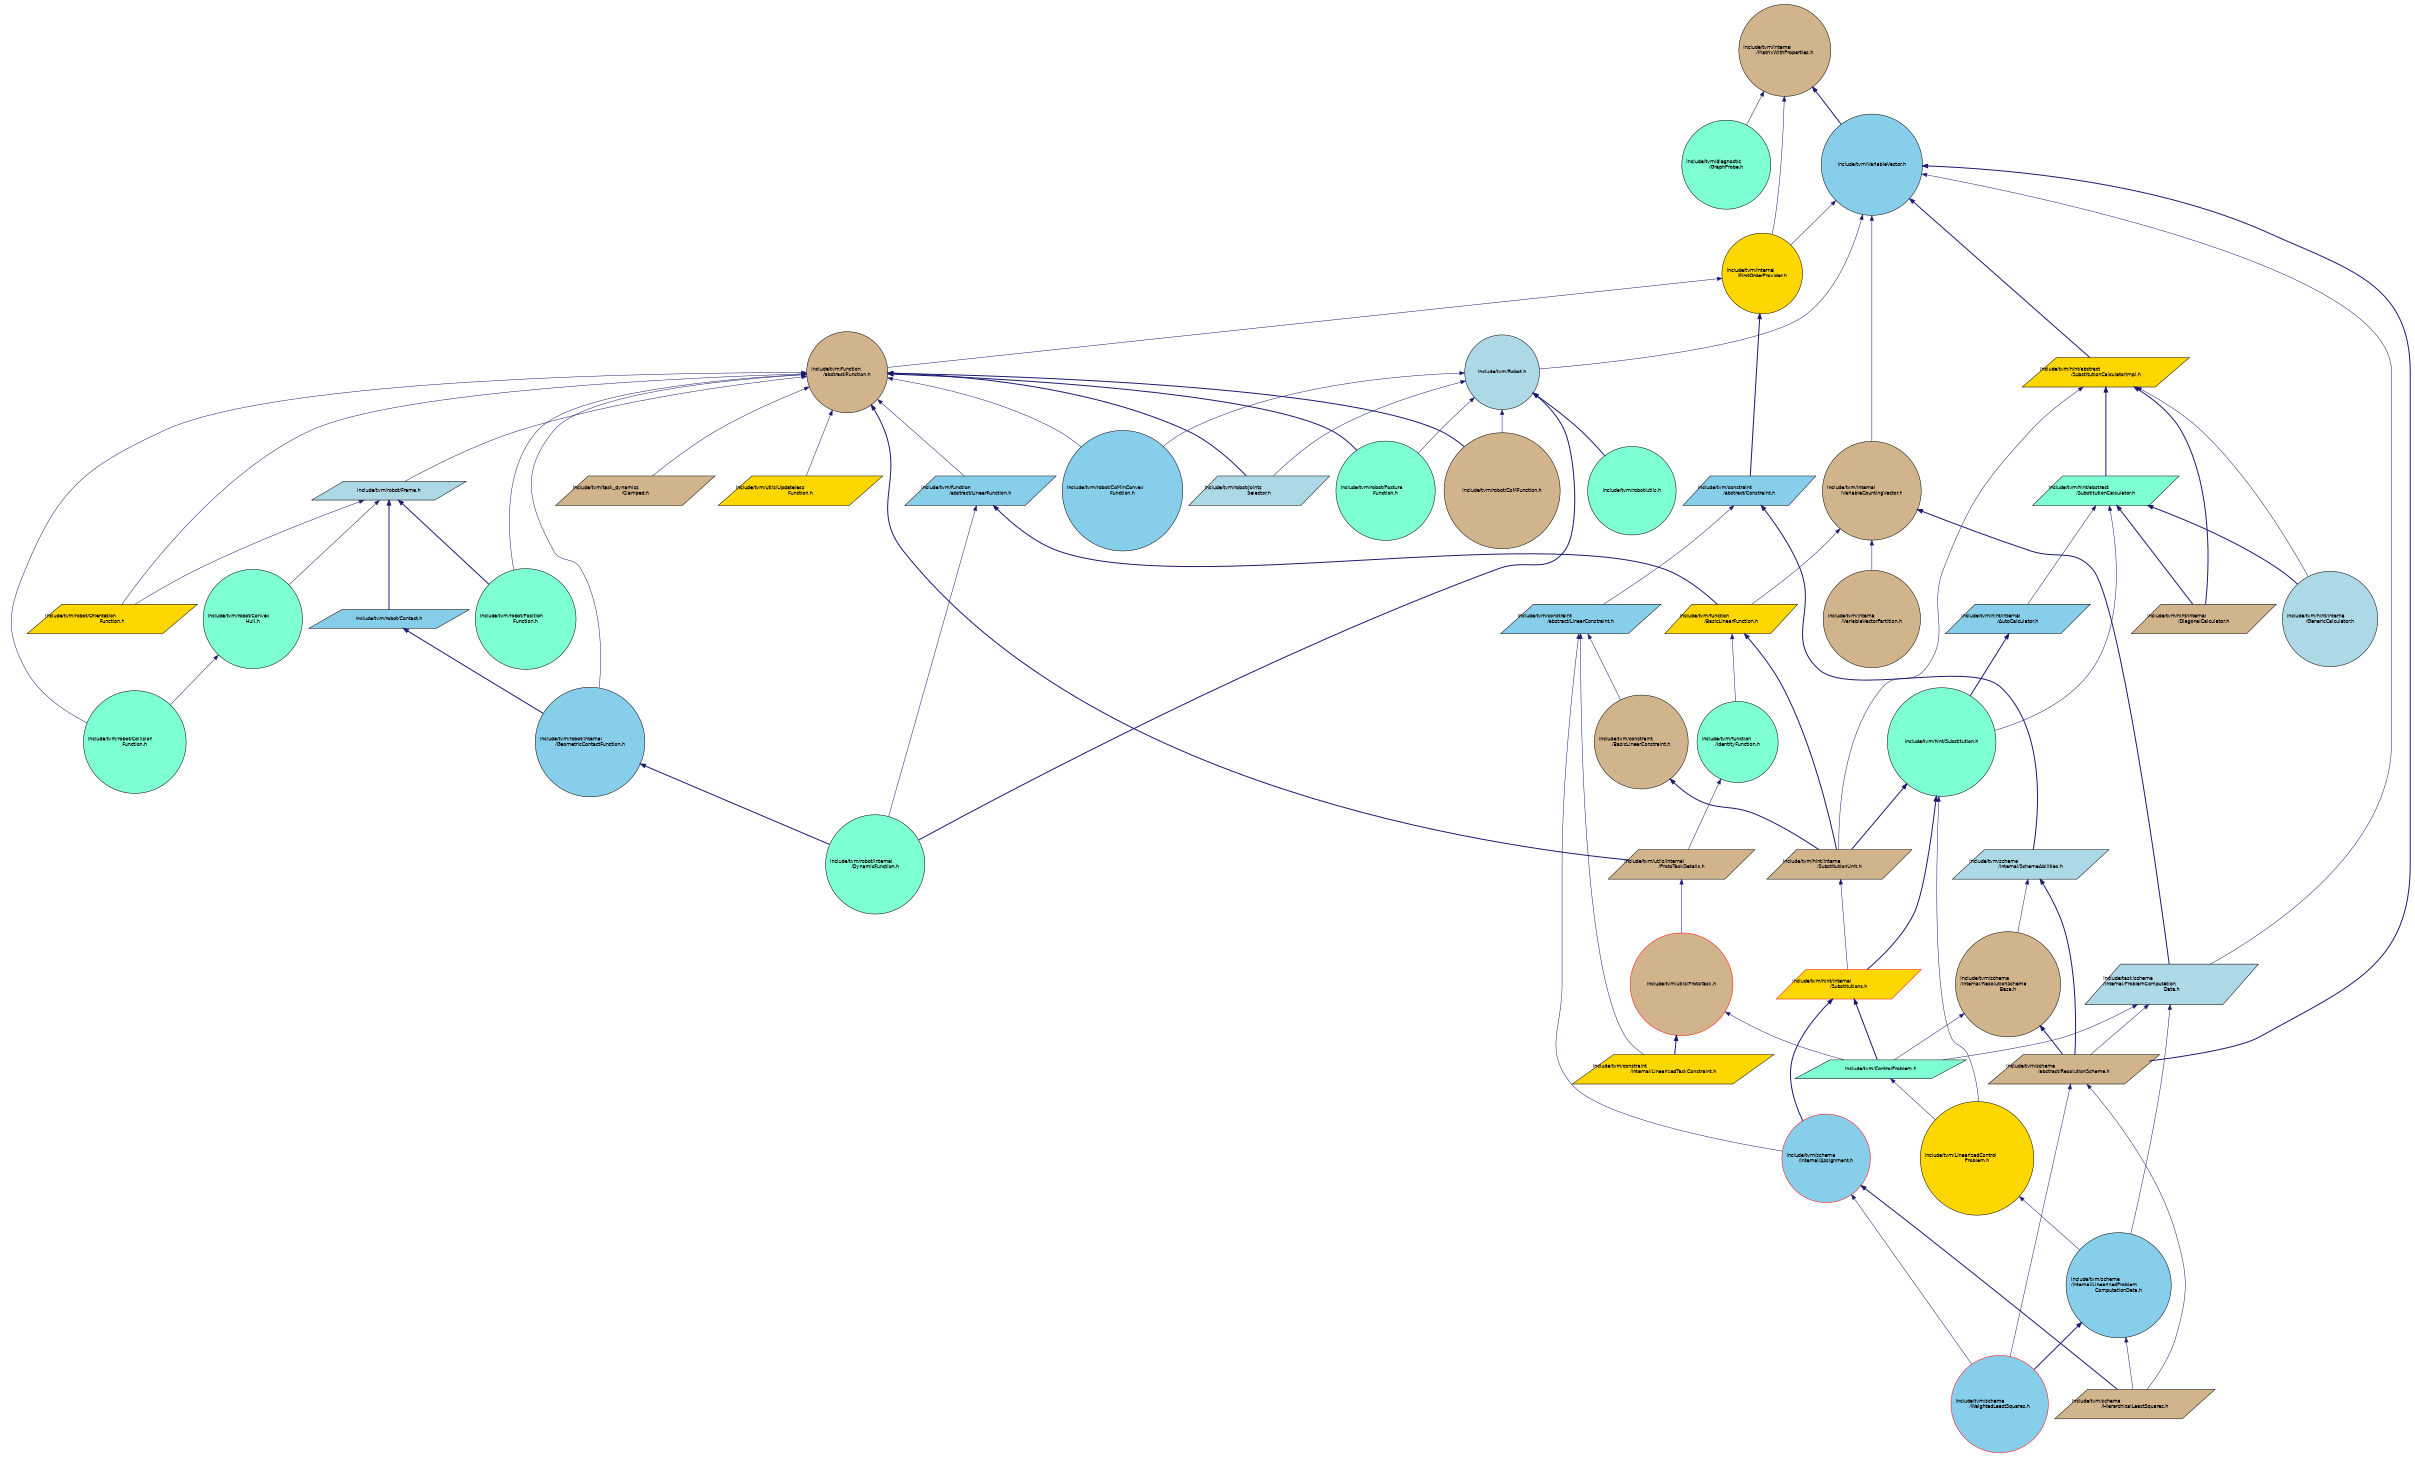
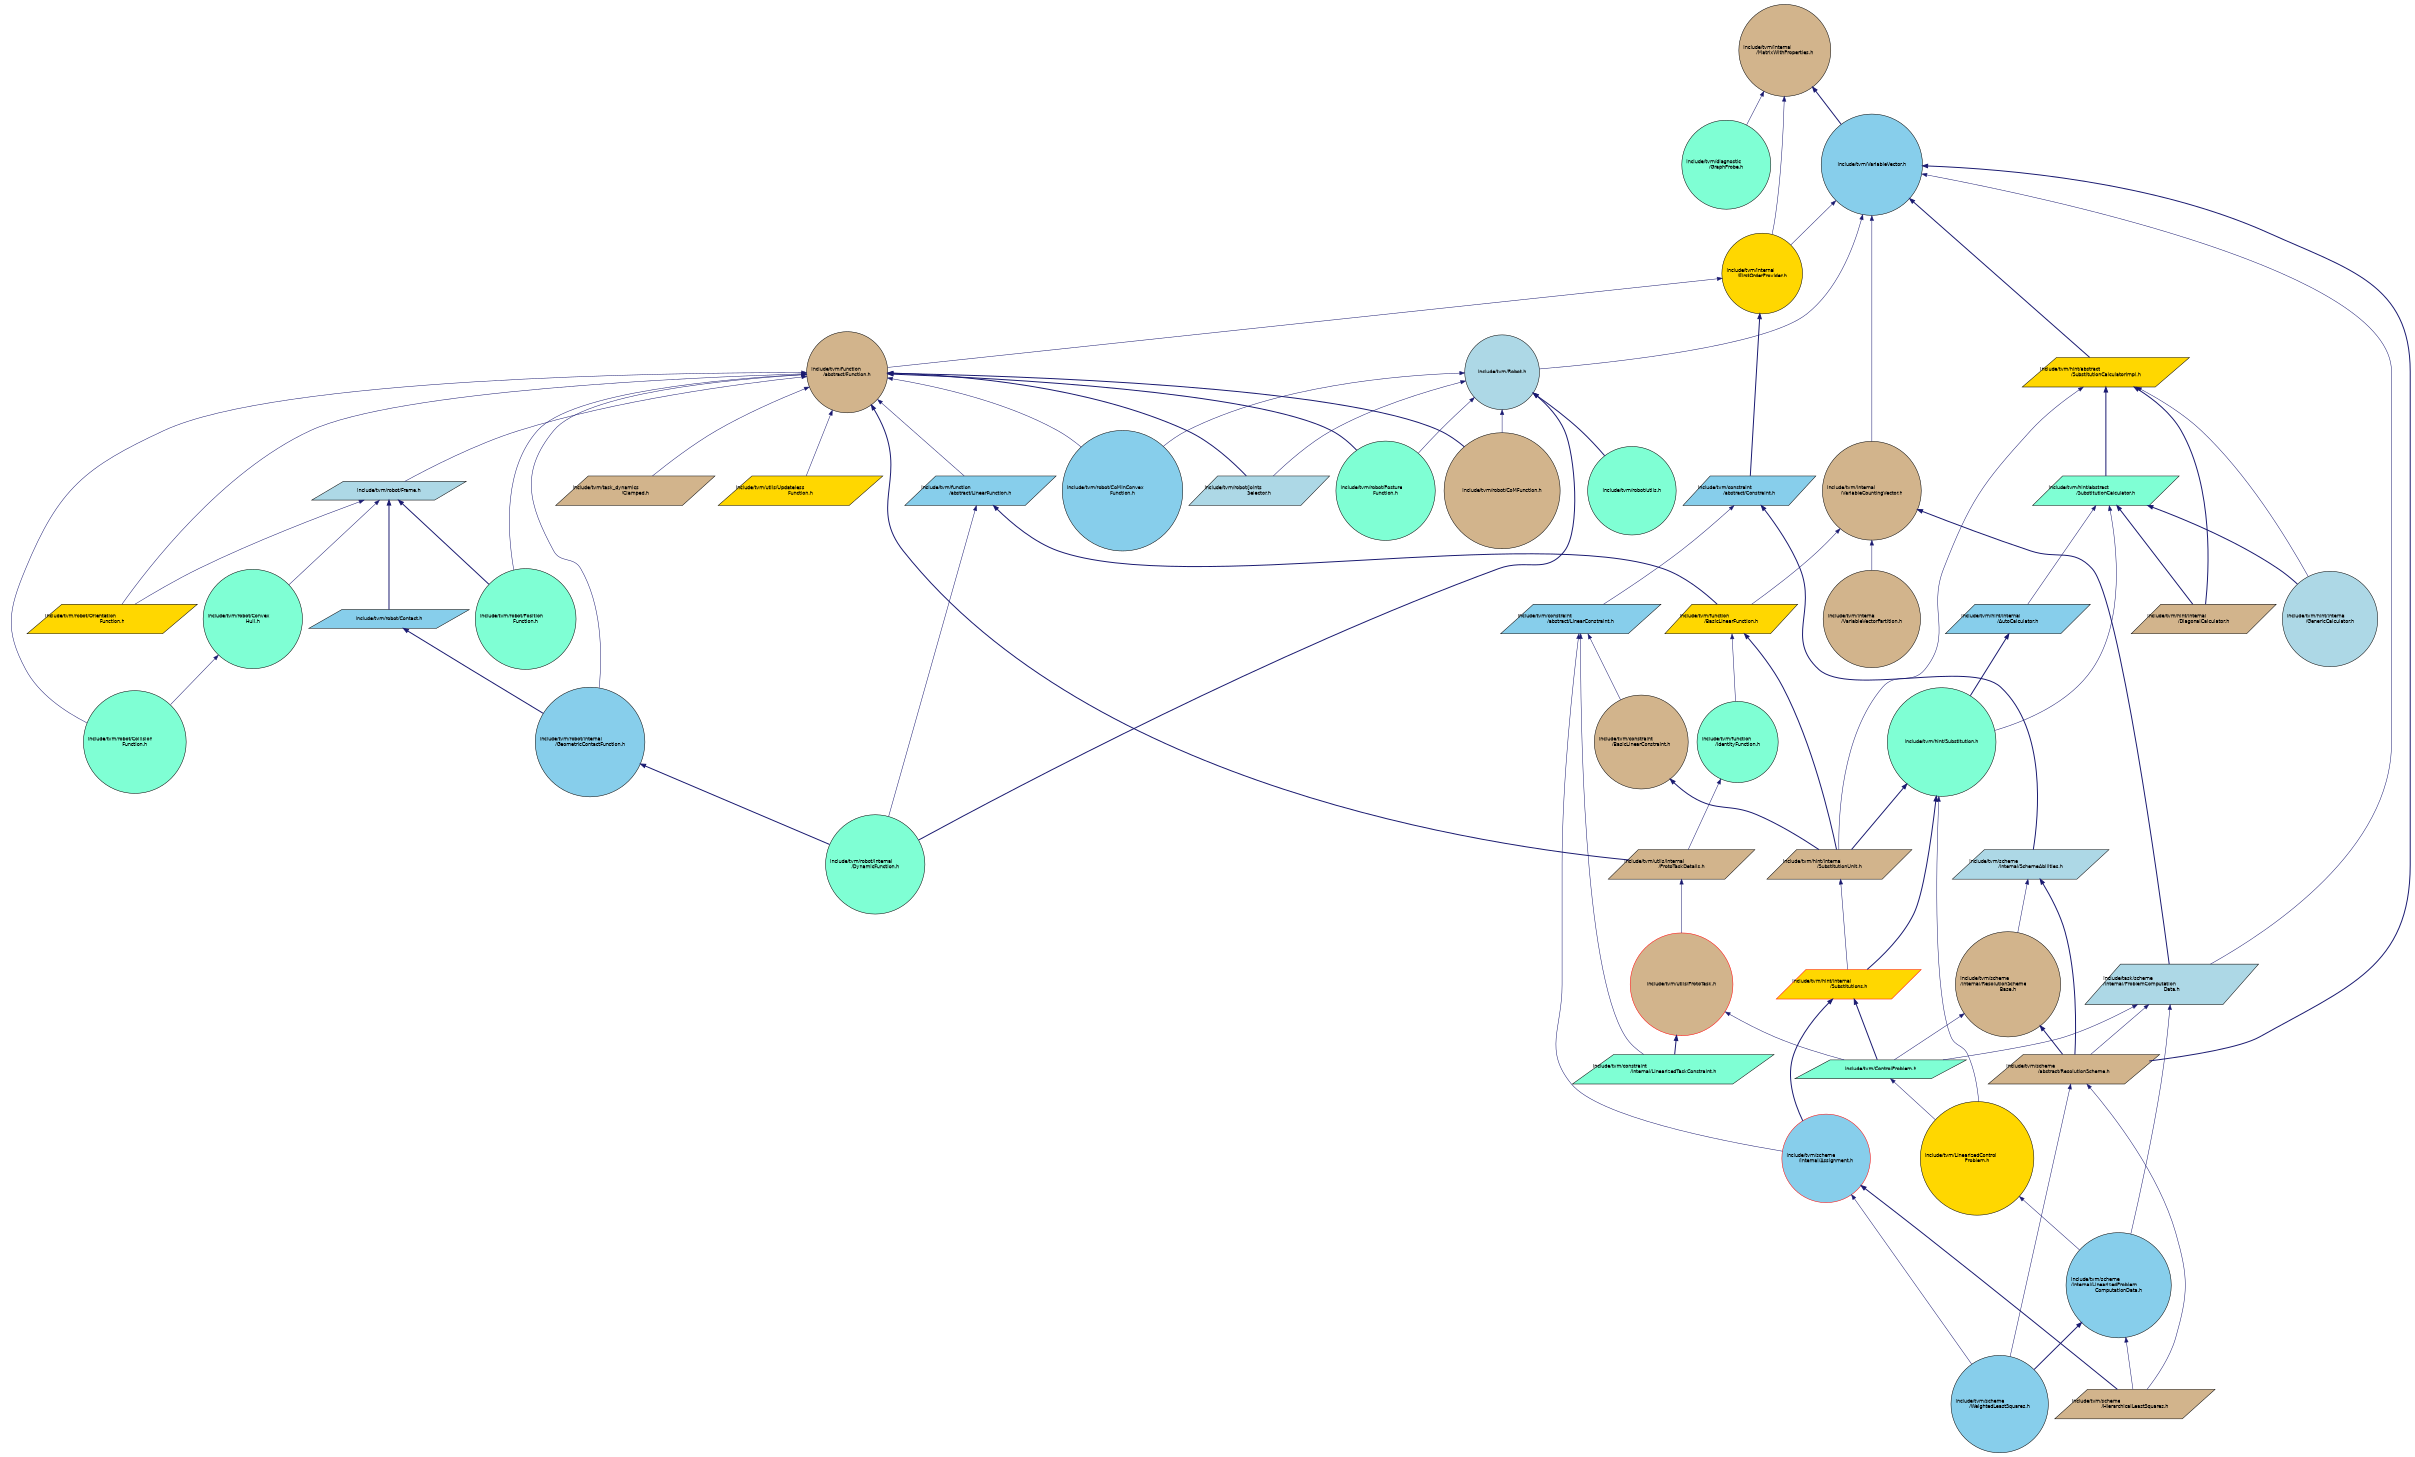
(1673, 1069) -> (1673, 1069)
(2000, 1404) -> (2000, 1404)
